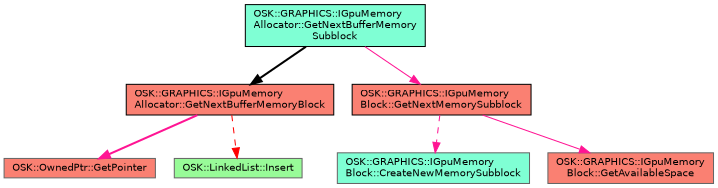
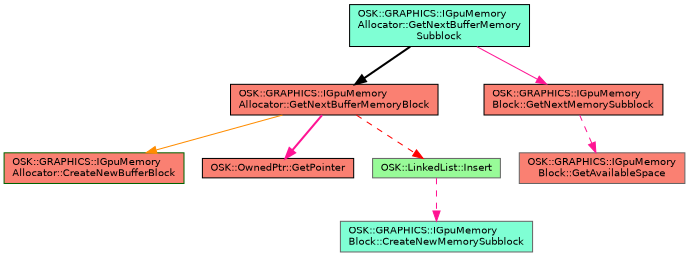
(438, 129) -> (436, 195)
(531, 132) -> (586, 129)
(80, 168) -> (278, 168)
none -> (94, 168)
